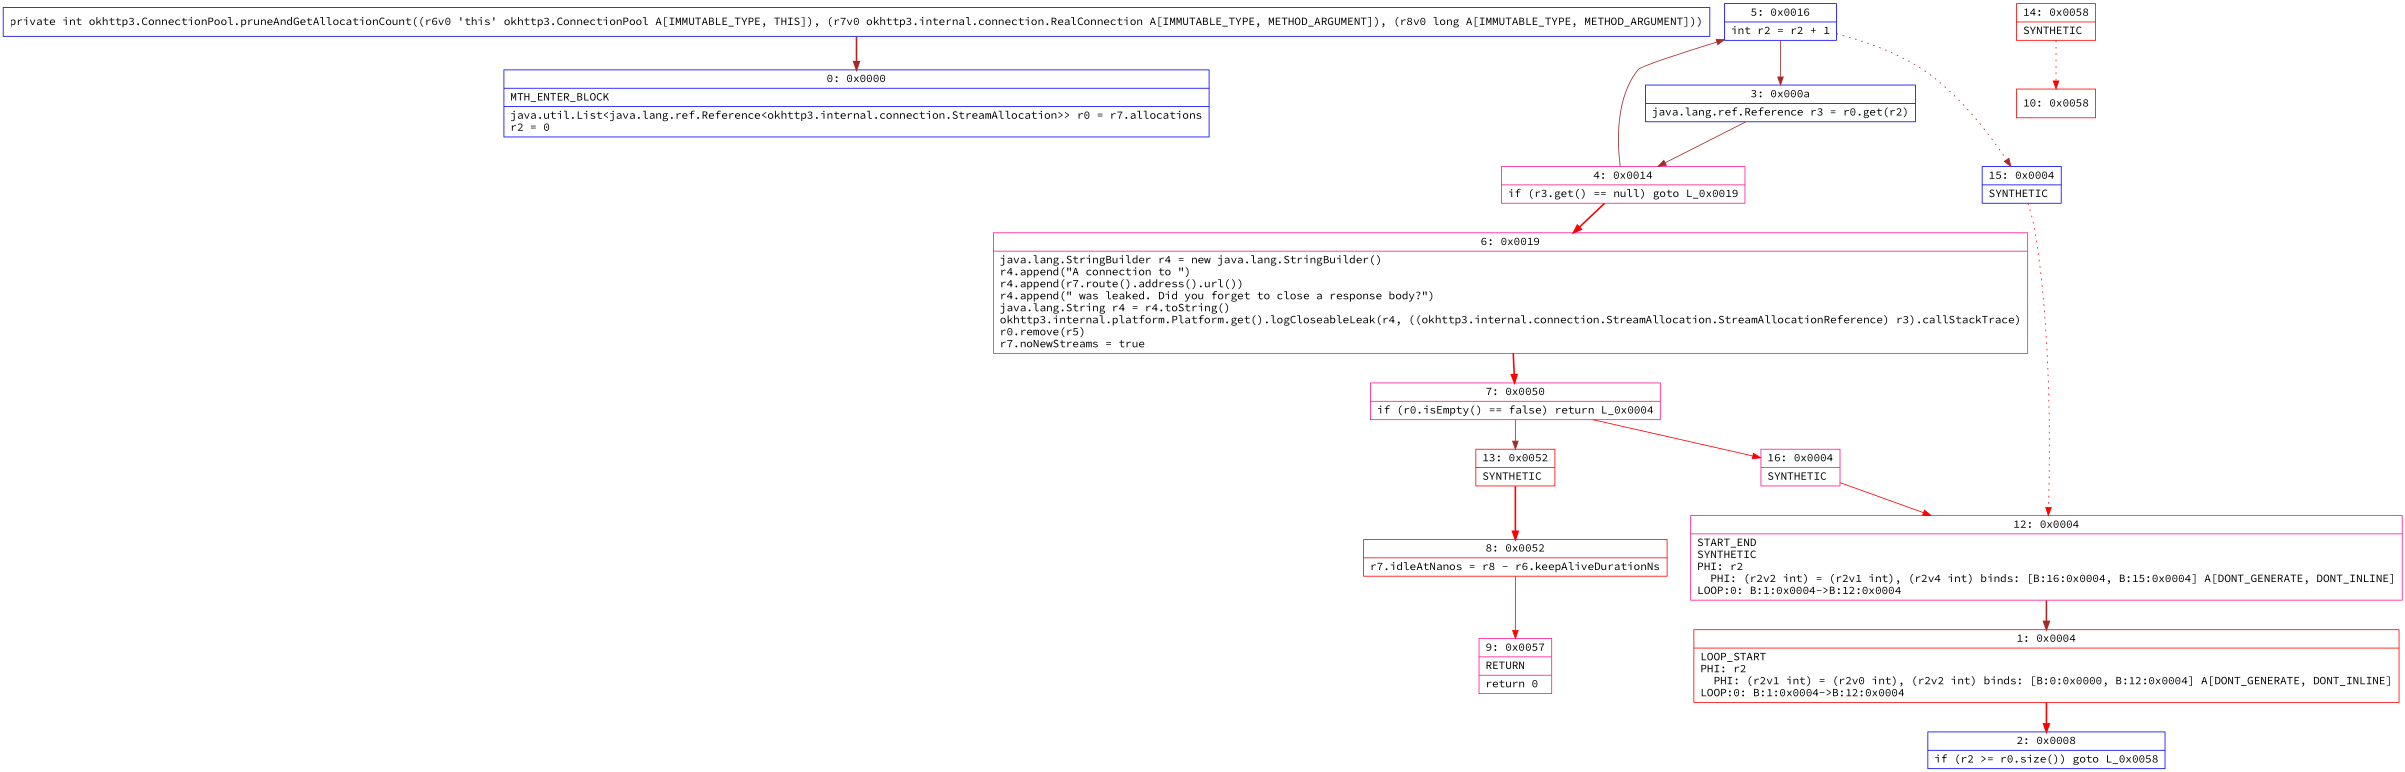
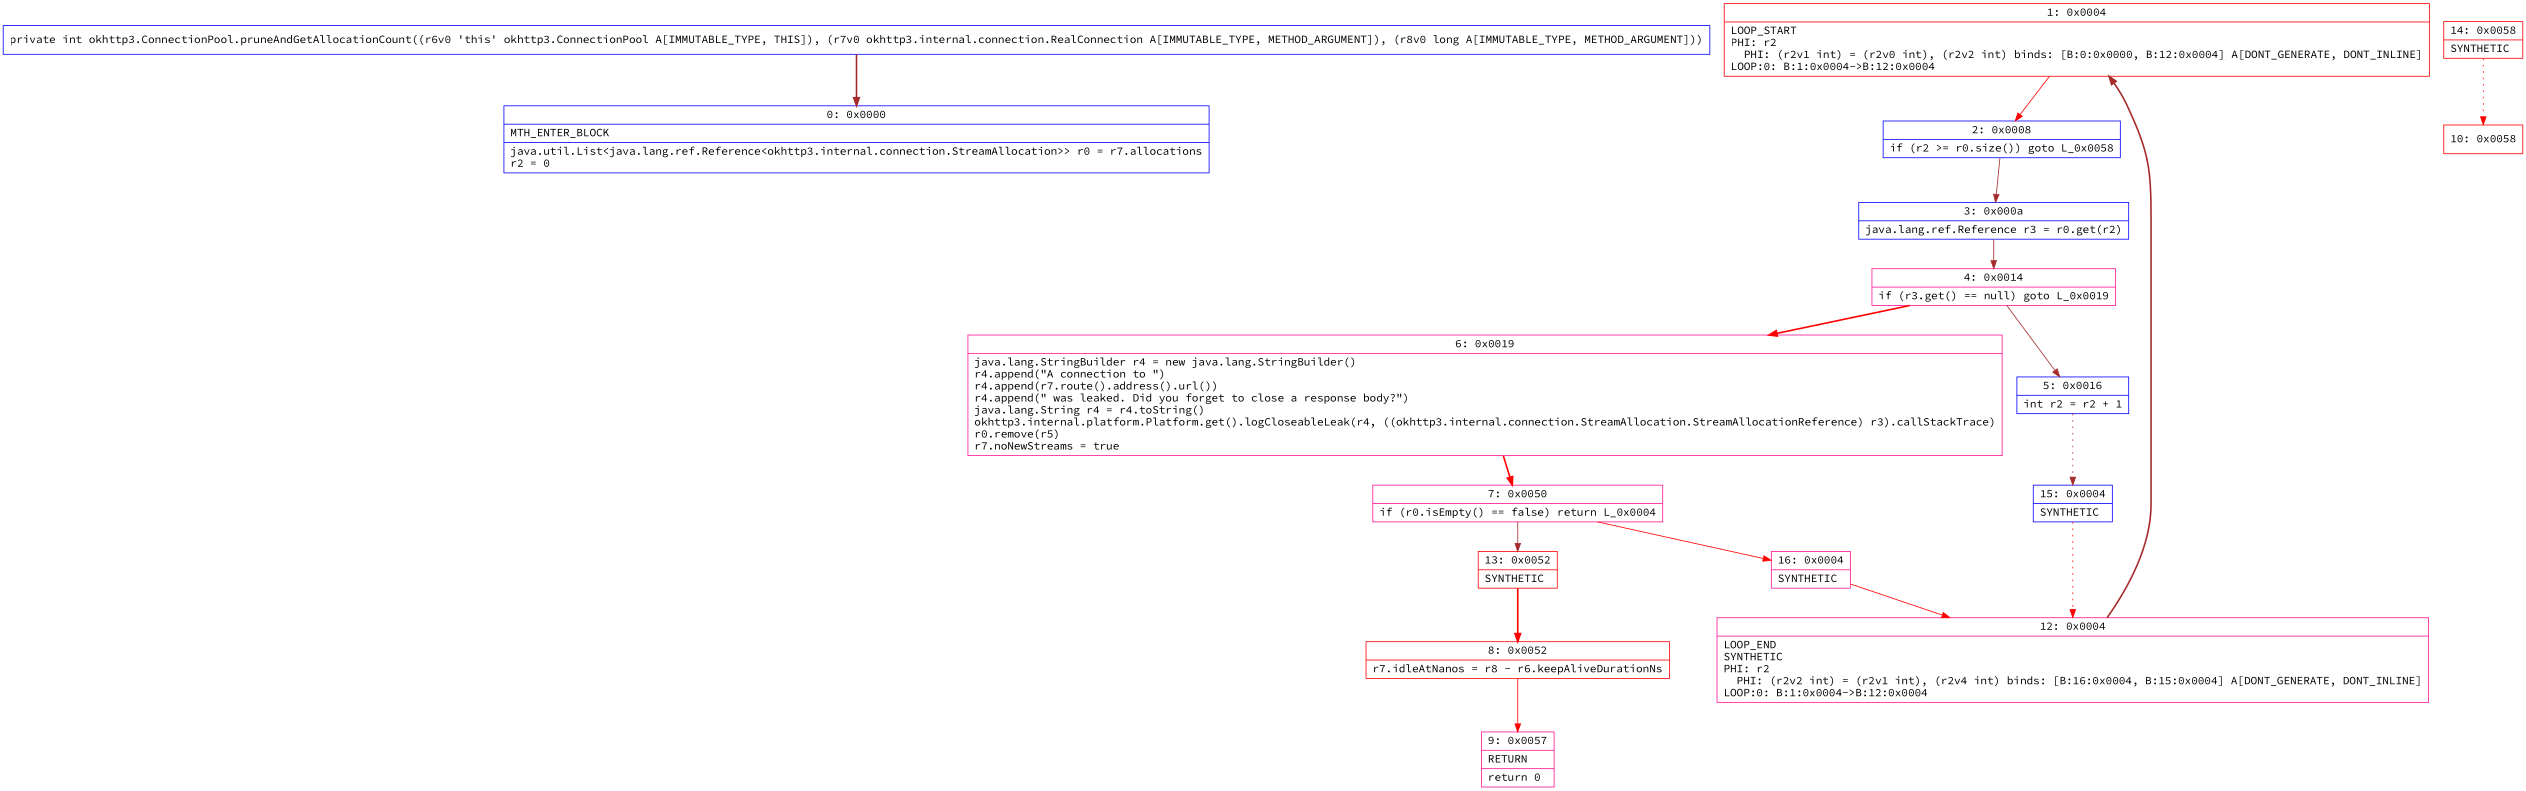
(1781, 59) -> (1998, 176)
(1727, 543) -> (1750, 645)
(2046, 713) -> (2035, 95)
